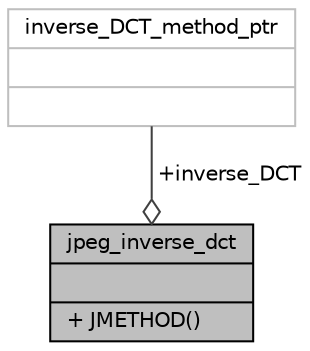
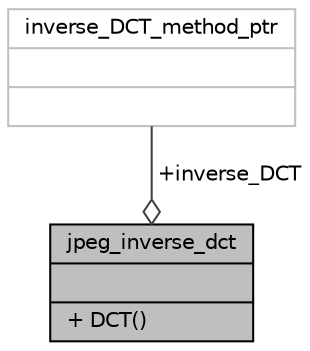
(134, 321) -> (108, 321)
